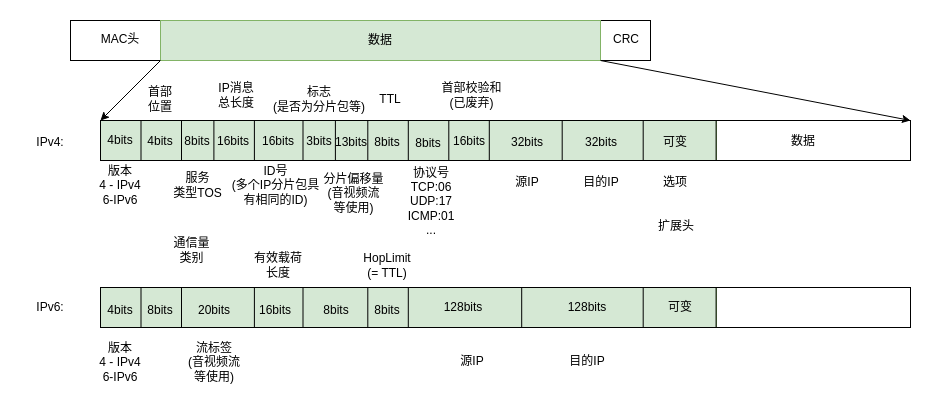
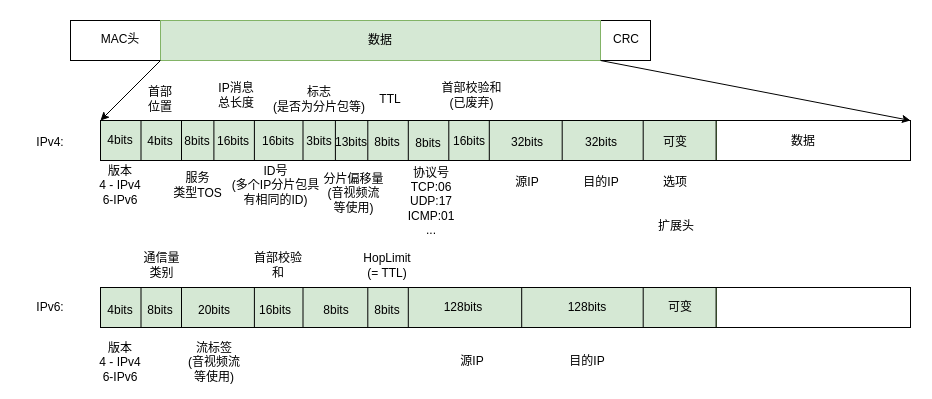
(192, 251) -> (162, 266)
(279, 266) -> (279, 266)
